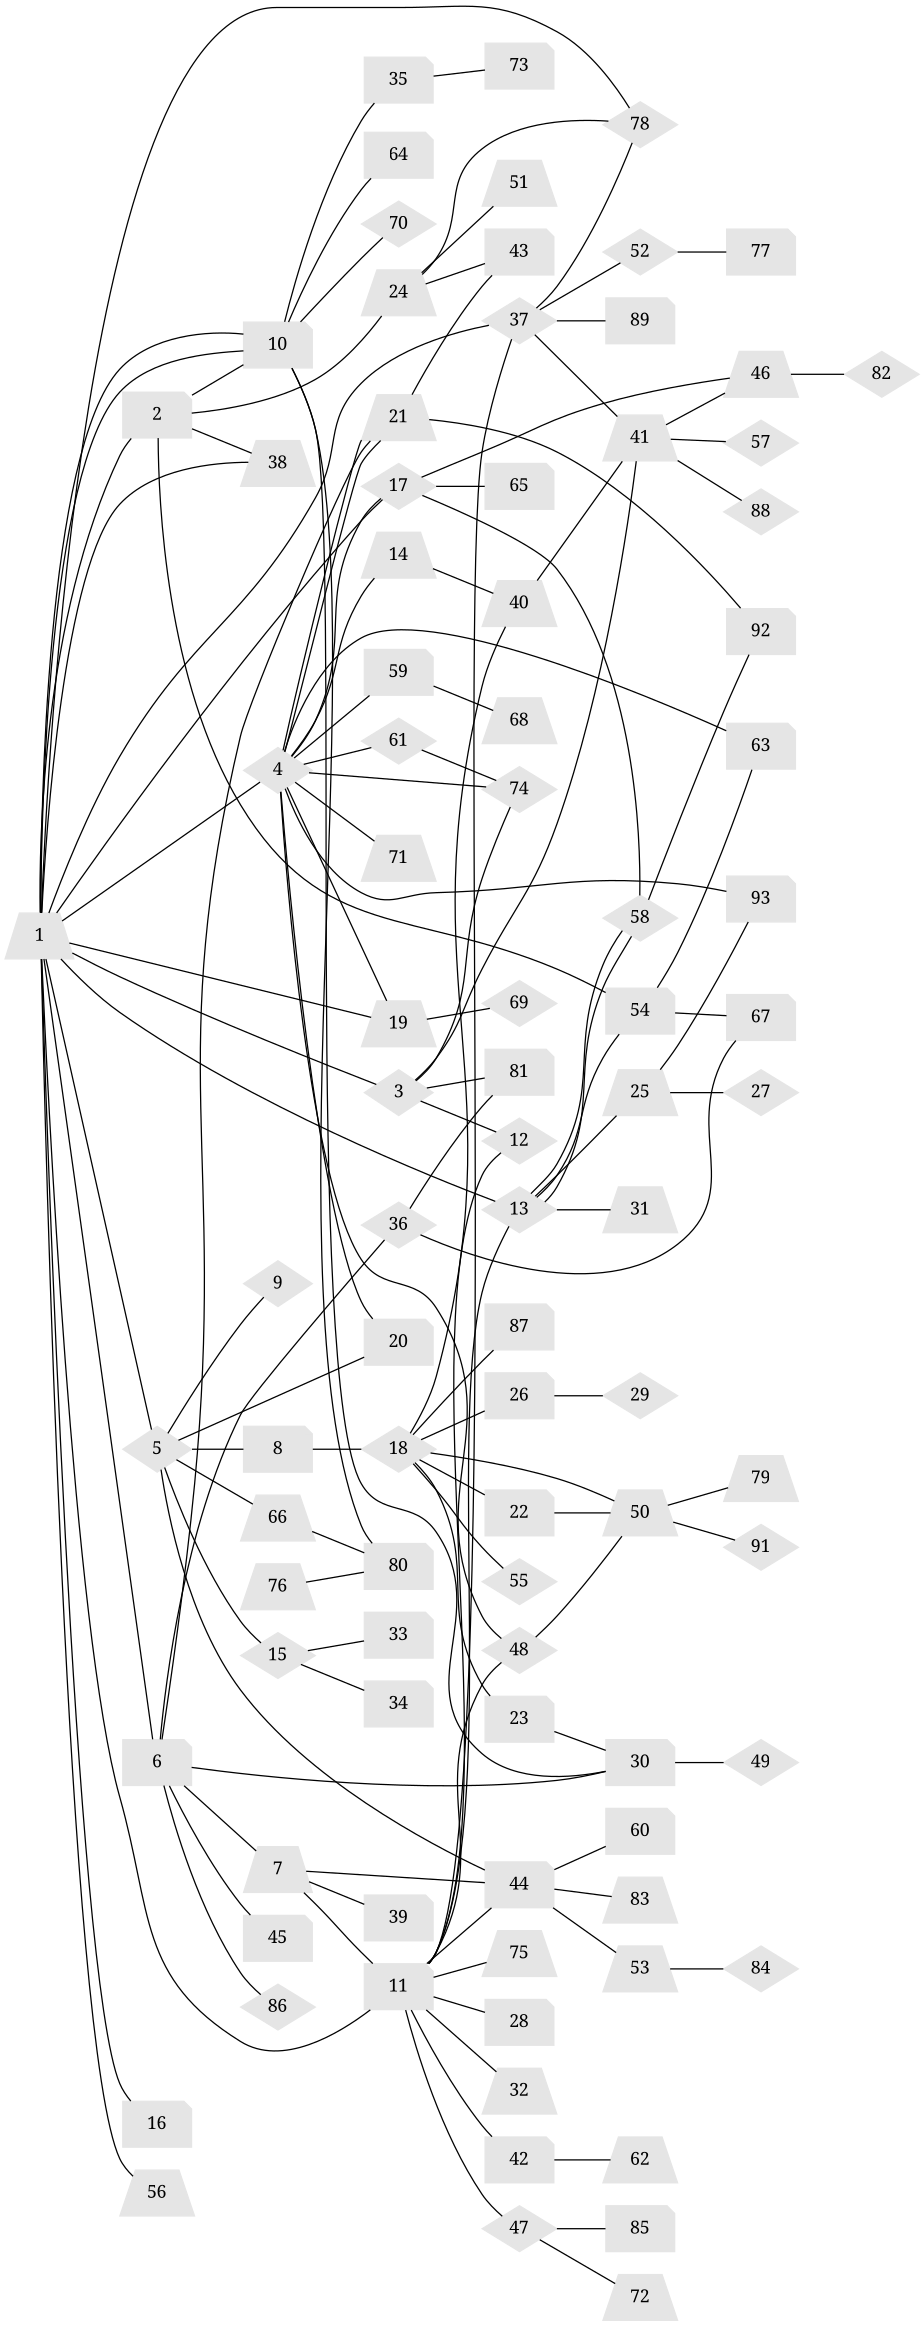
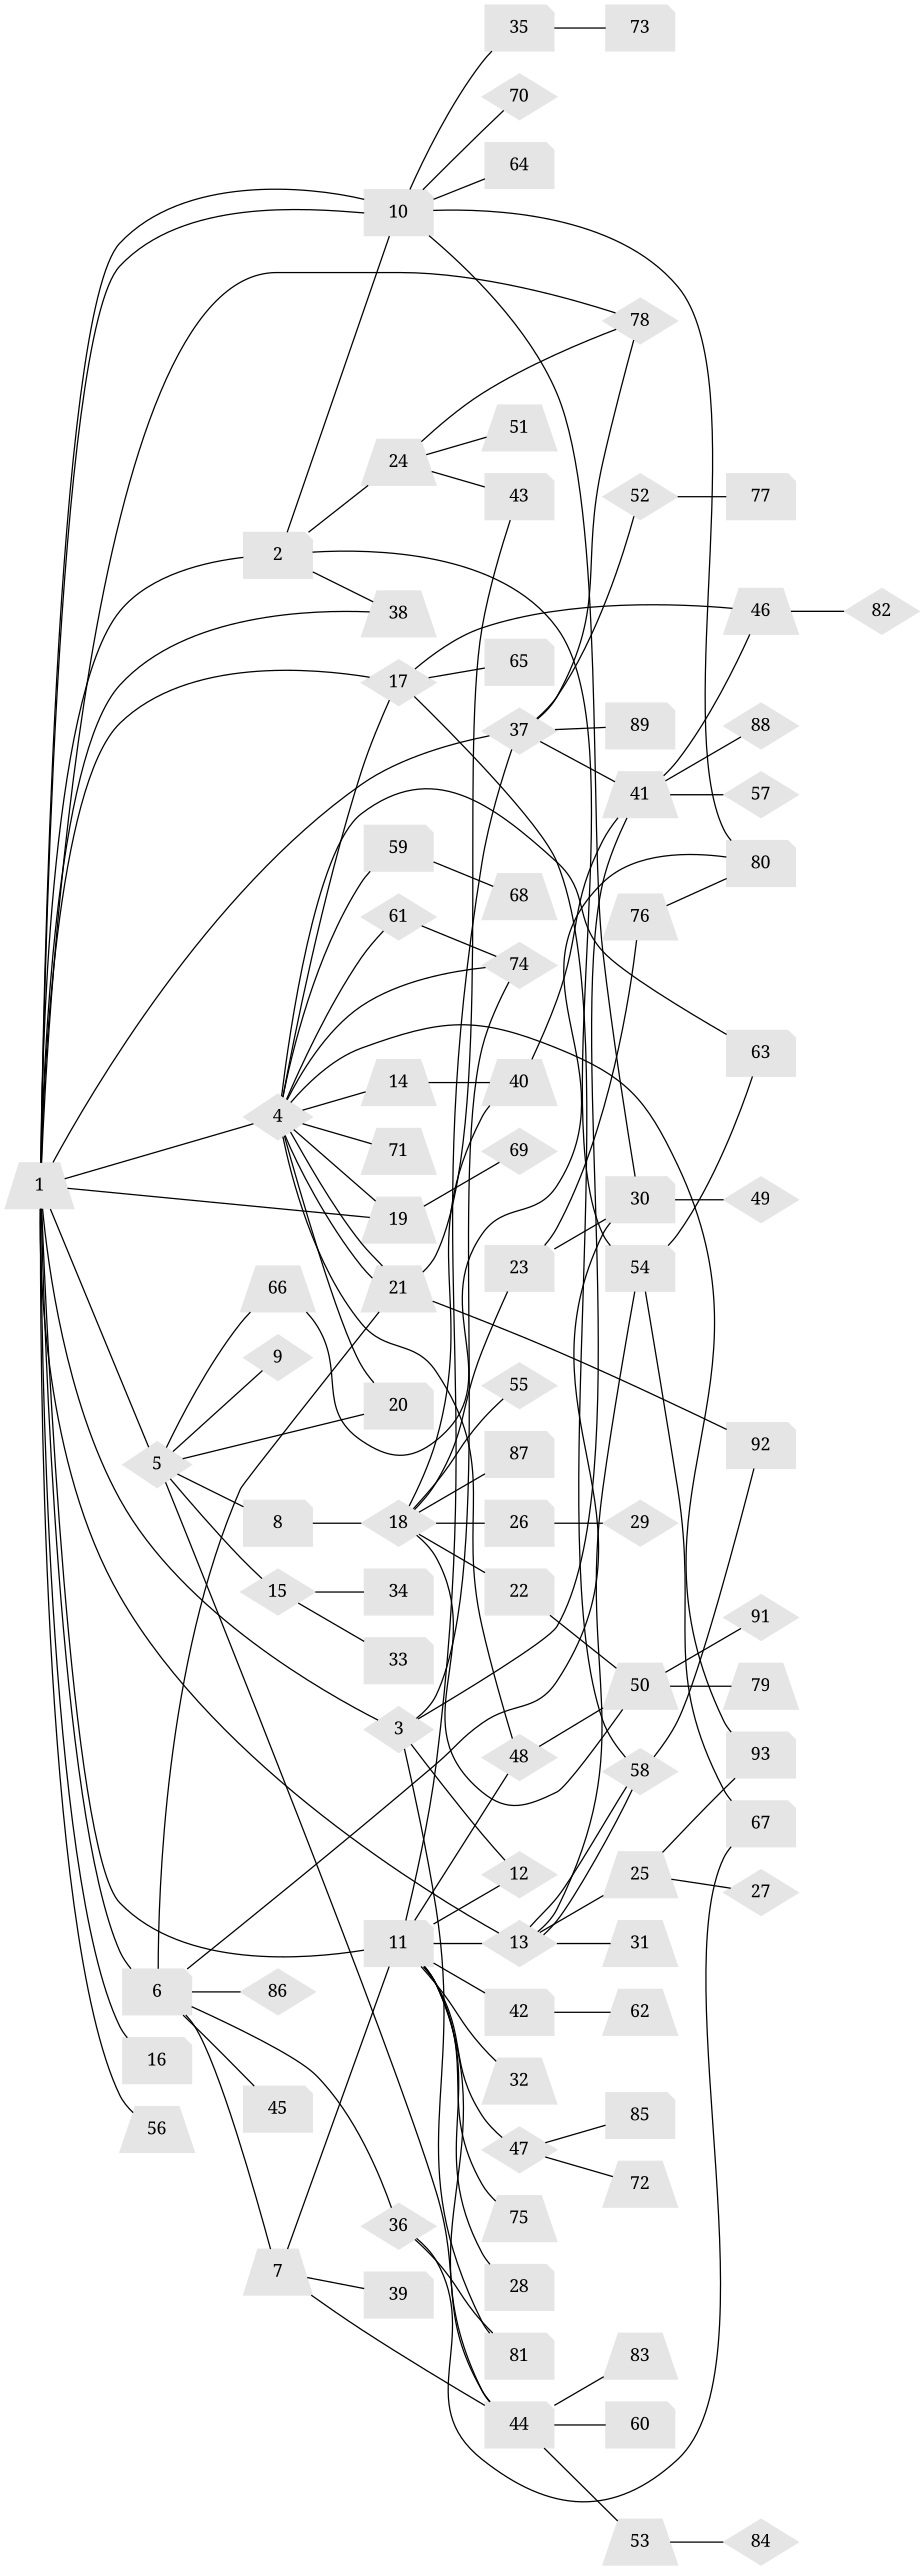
none -> (606, 1098)
